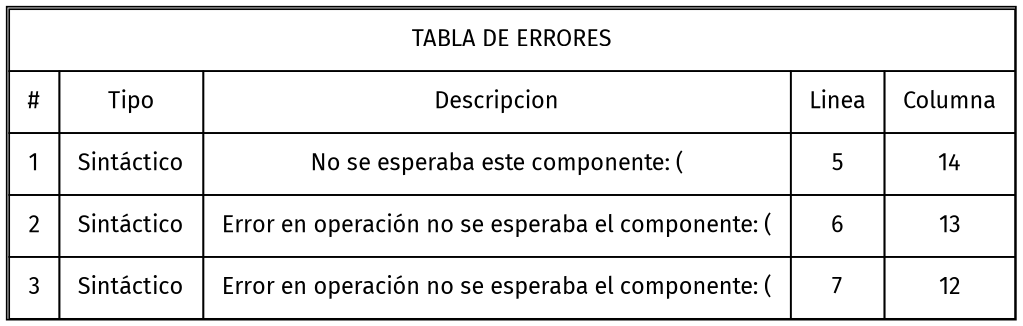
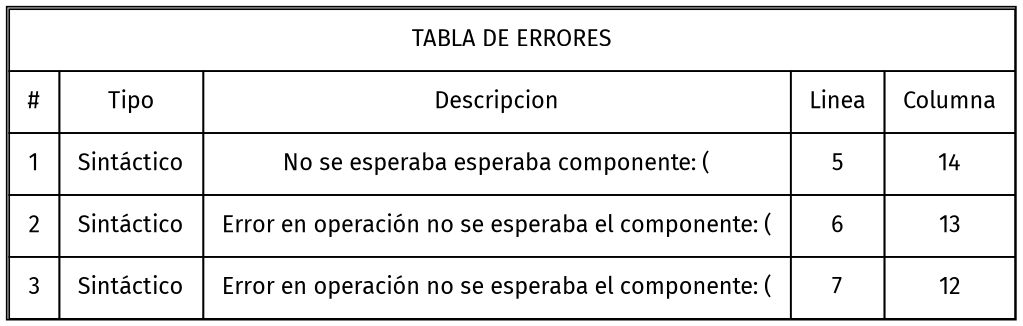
(497, 163) -> (497, 163)
